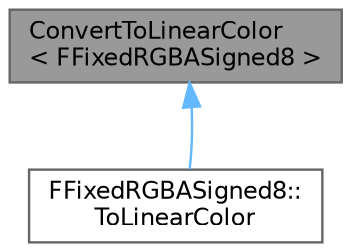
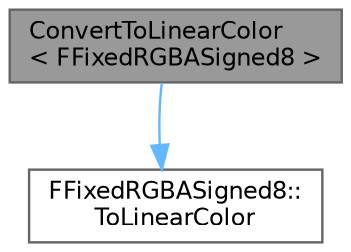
(192, 138) -> (160, 114)
